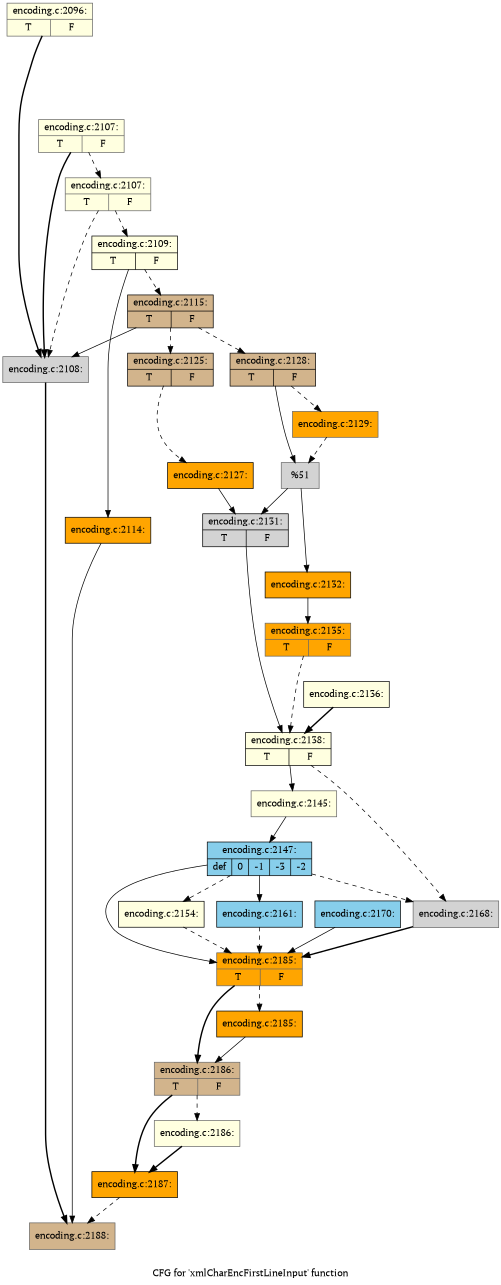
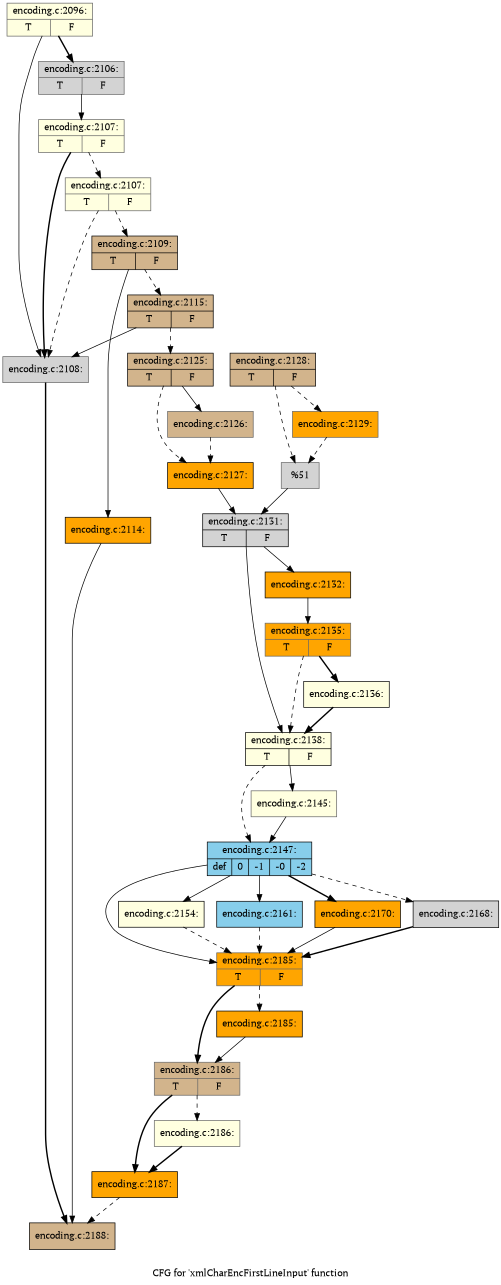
none -> (81, 78)
(19, 192) -> (19, 192)
(135, 253) -> (135, 253)
(219, 339) -> none
(282, 422) -> (282, 422)
none -> (210, 424)
(304, 527) -> (276, 557)
none -> (326, 666)
(380, 827) -> (243, 797)
(280, 867) -> (280, 867)
(210, 887) -> (210, 887)
none -> (309, 887)
(358, 914) -> (358, 914)
(456, 914) -> (456, 914)
(72, 1236) -> (72, 1236)
